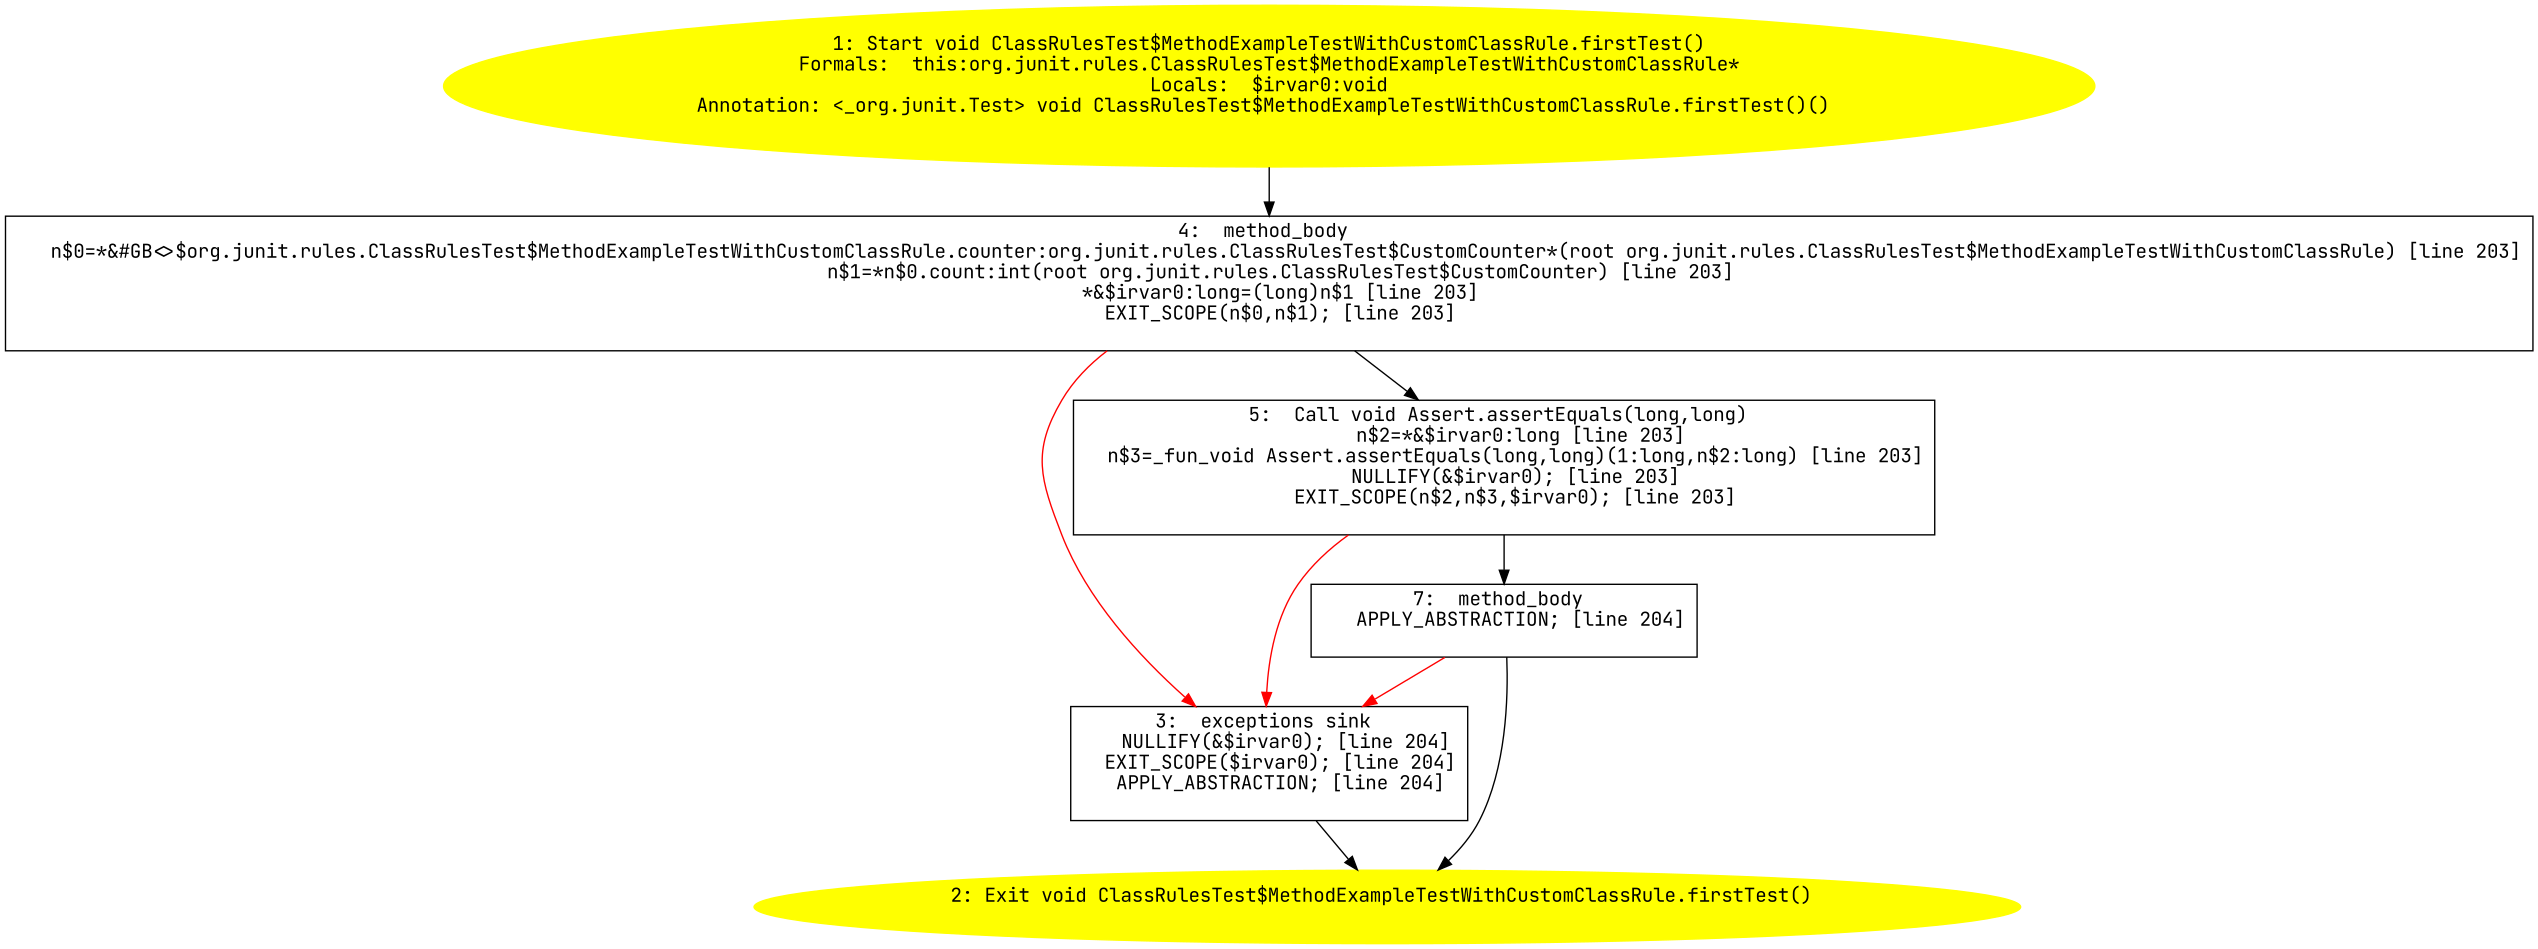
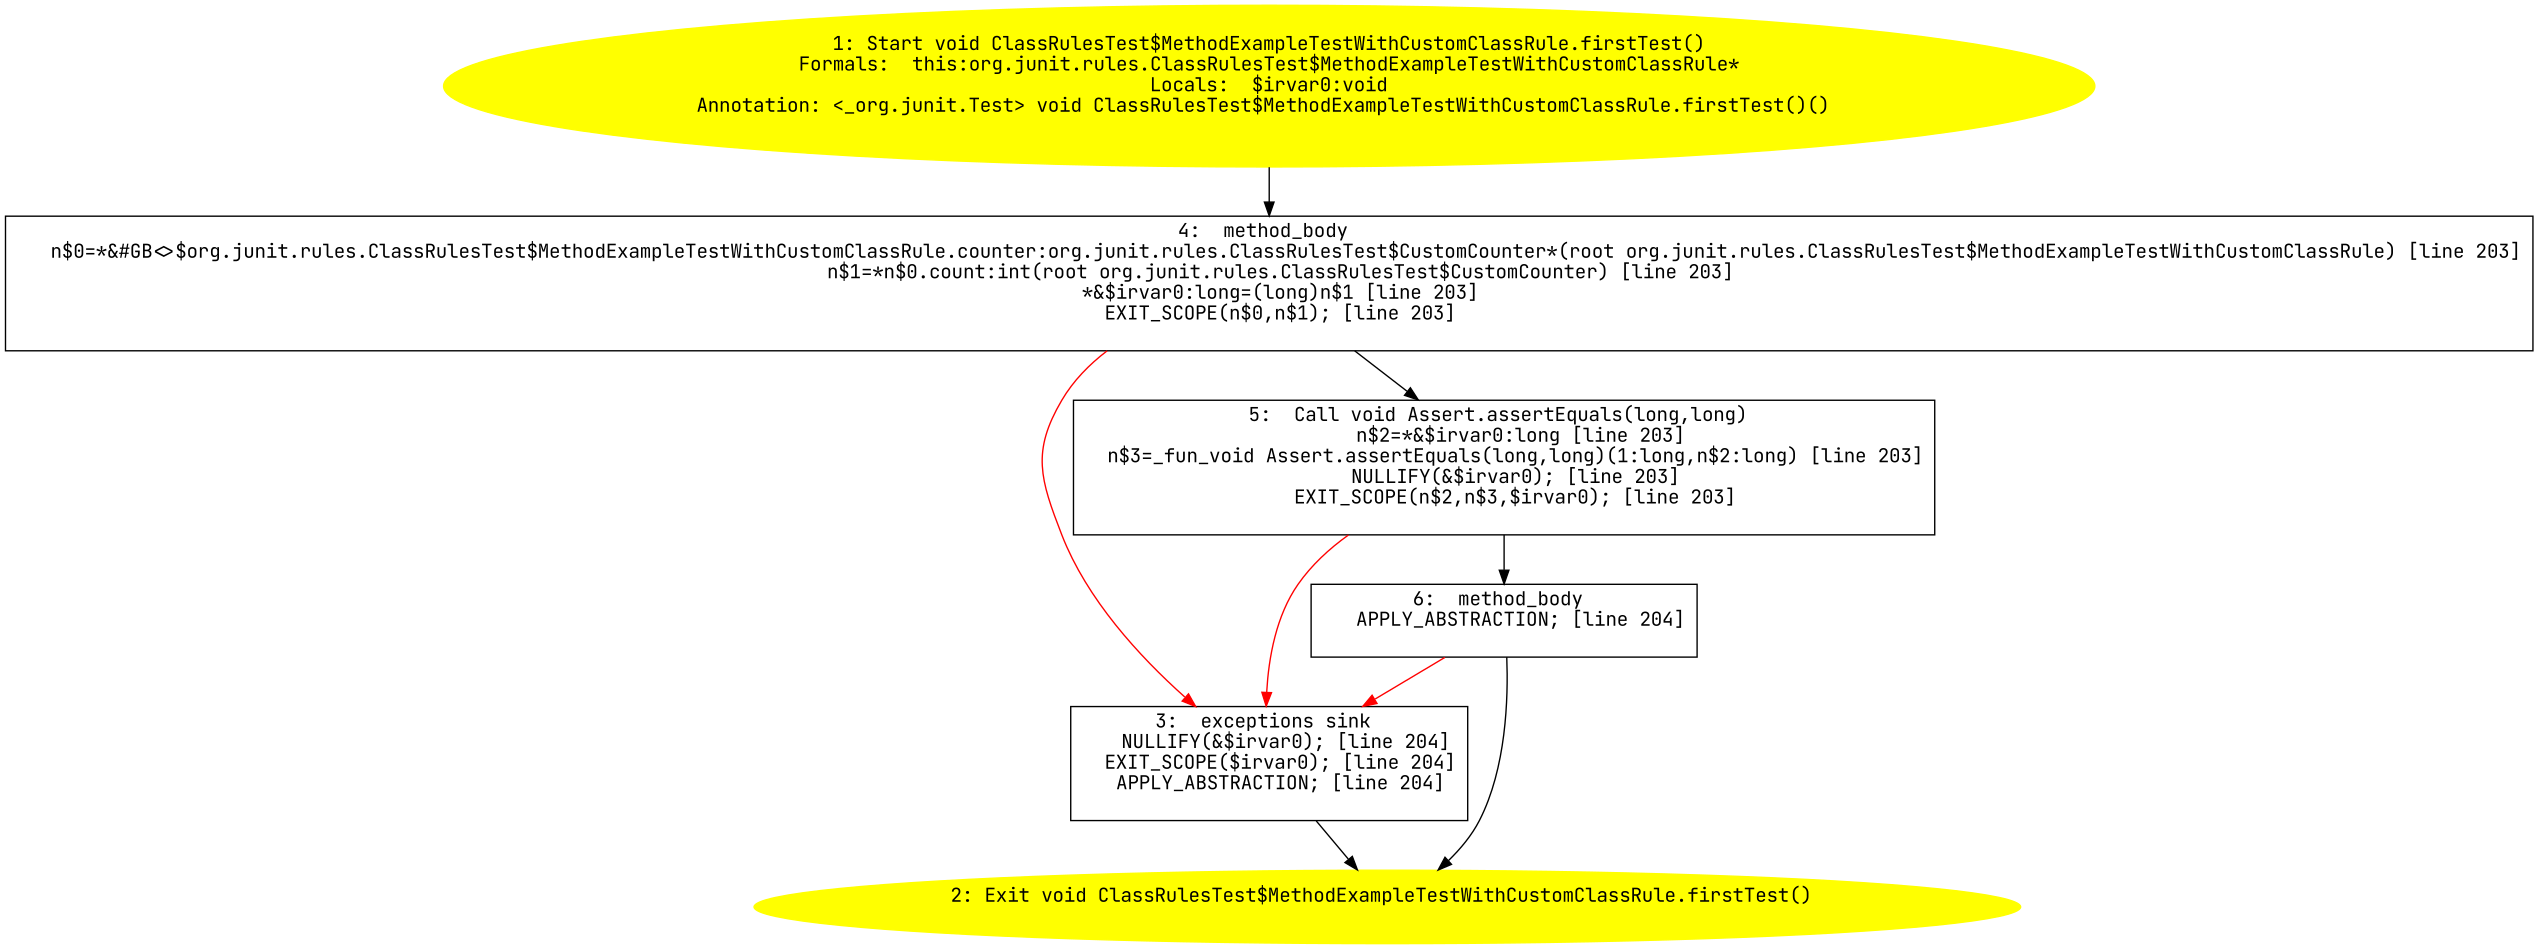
(1504, 621) -> (1504, 621)
